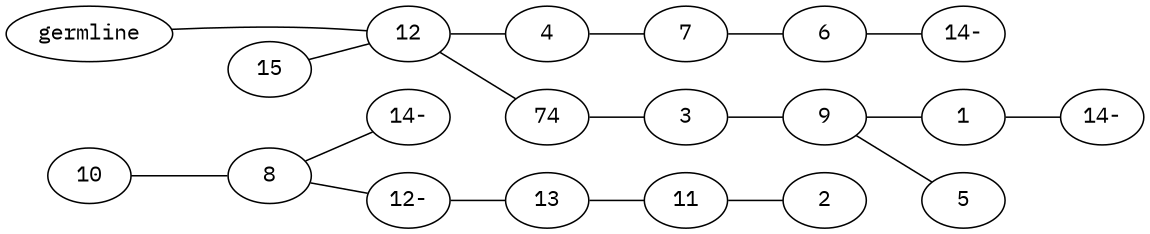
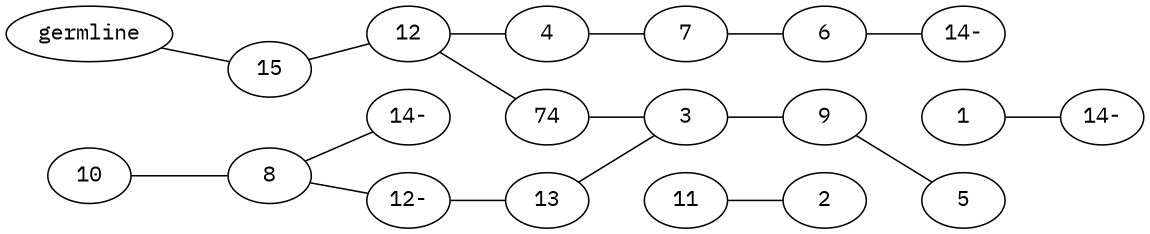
(269, 27) -> (195, 55)
(894, 117) -> none
(617, 200) -> (617, 159)
